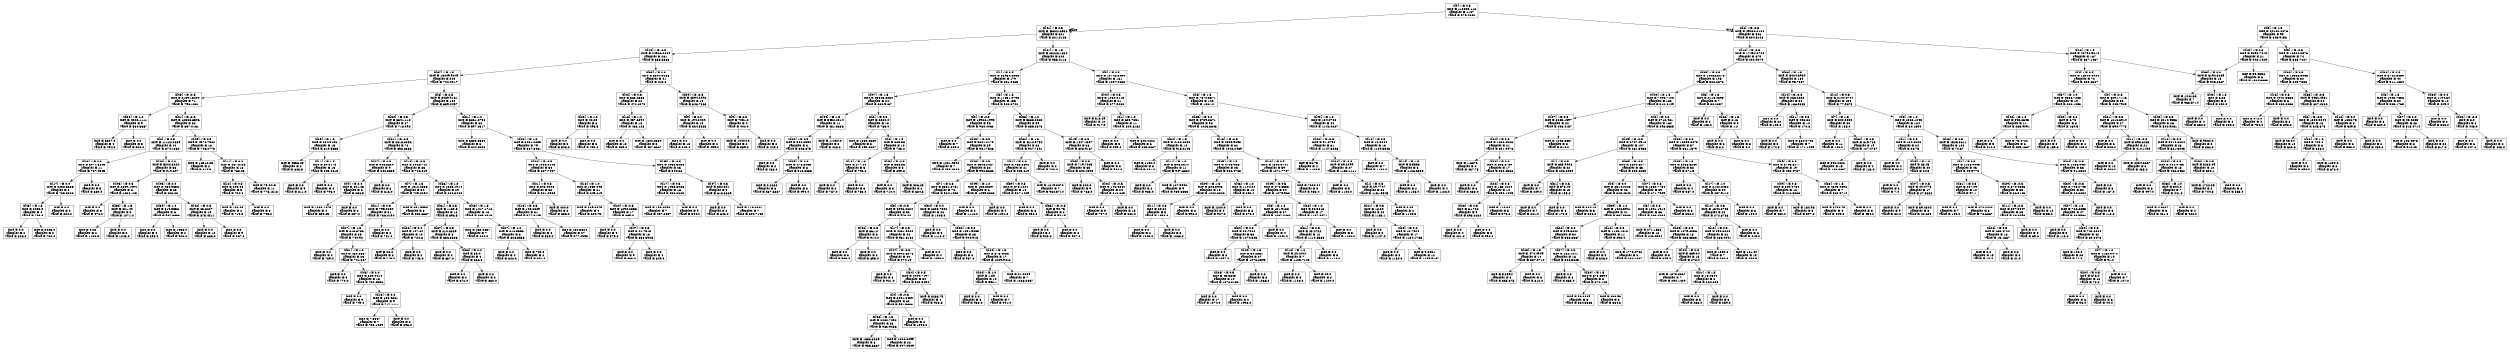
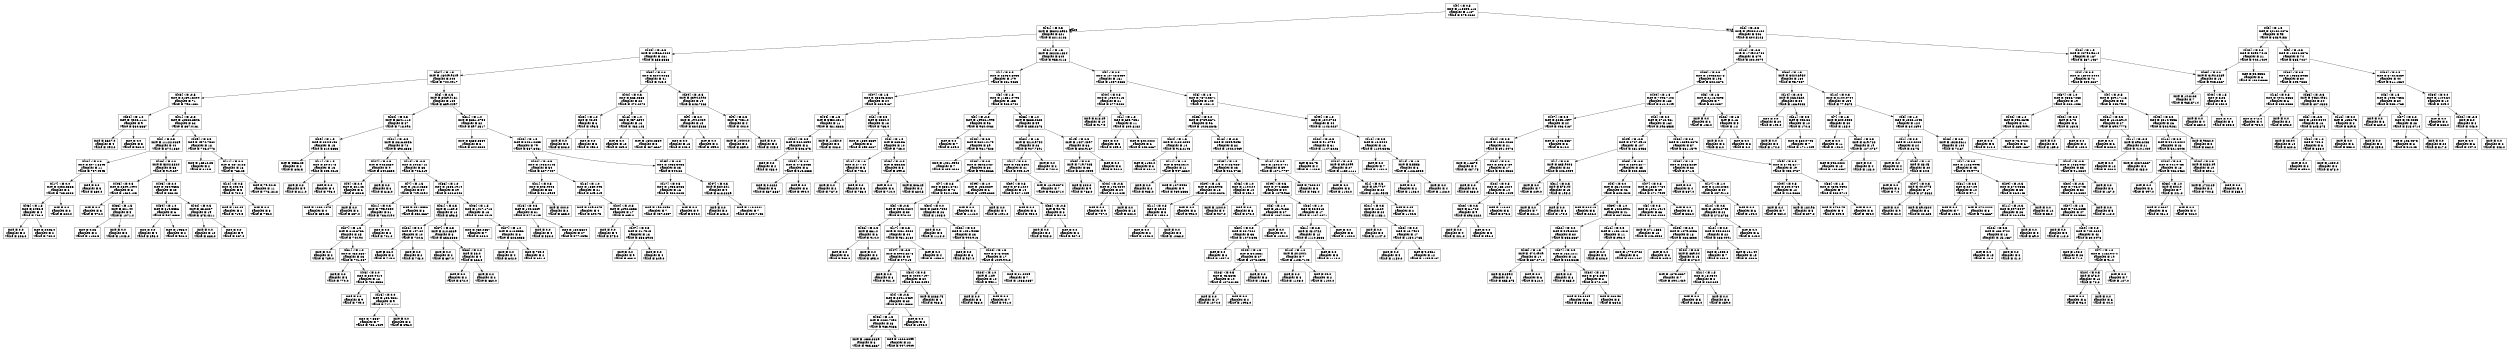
none -> (610, 111)
(1997, 233) -> (1997, 233)
(1718, 255) -> (1718, 255)
